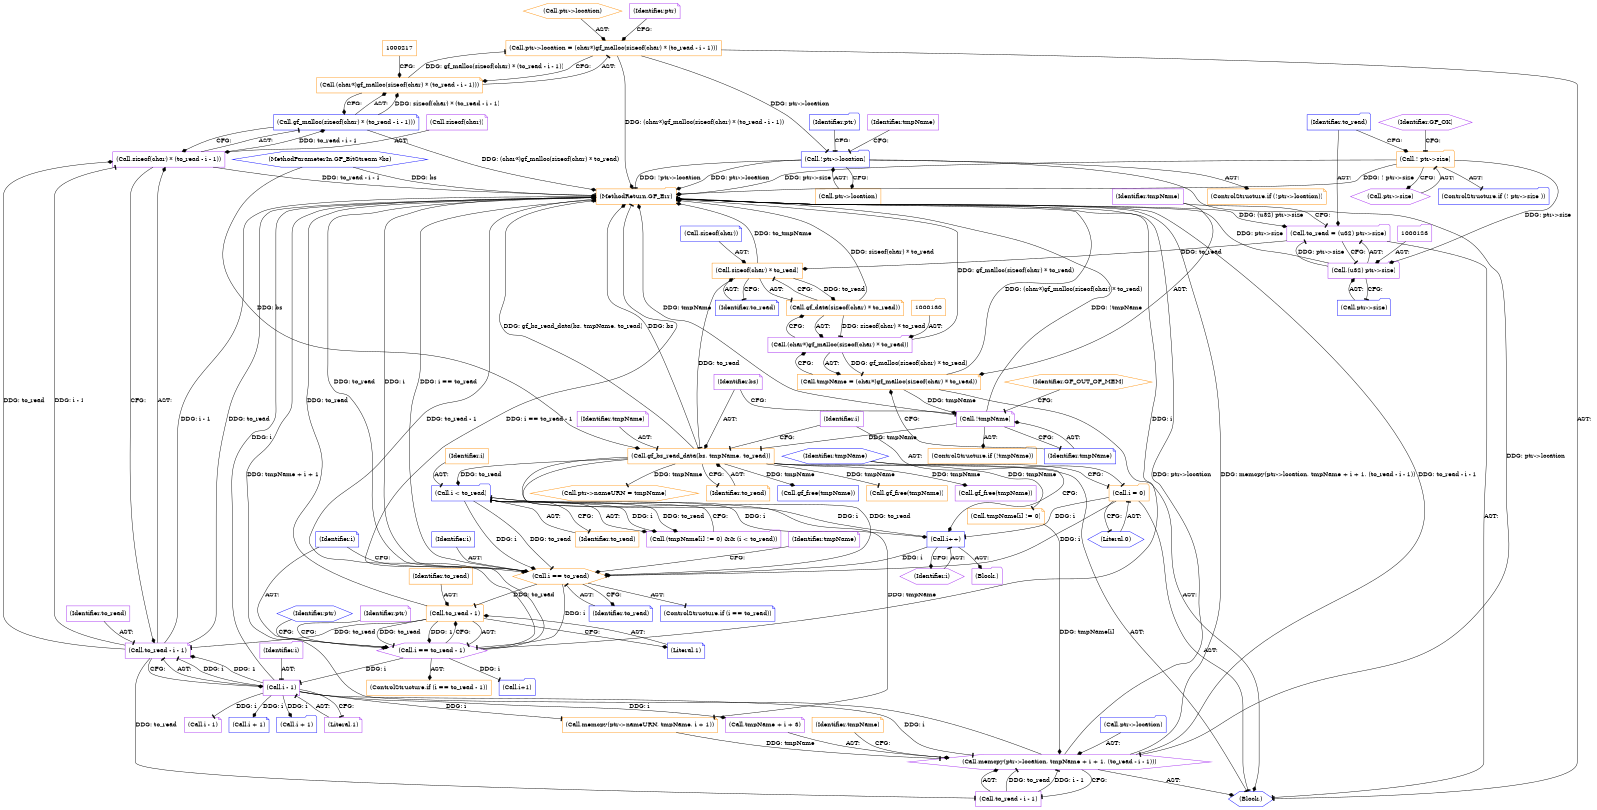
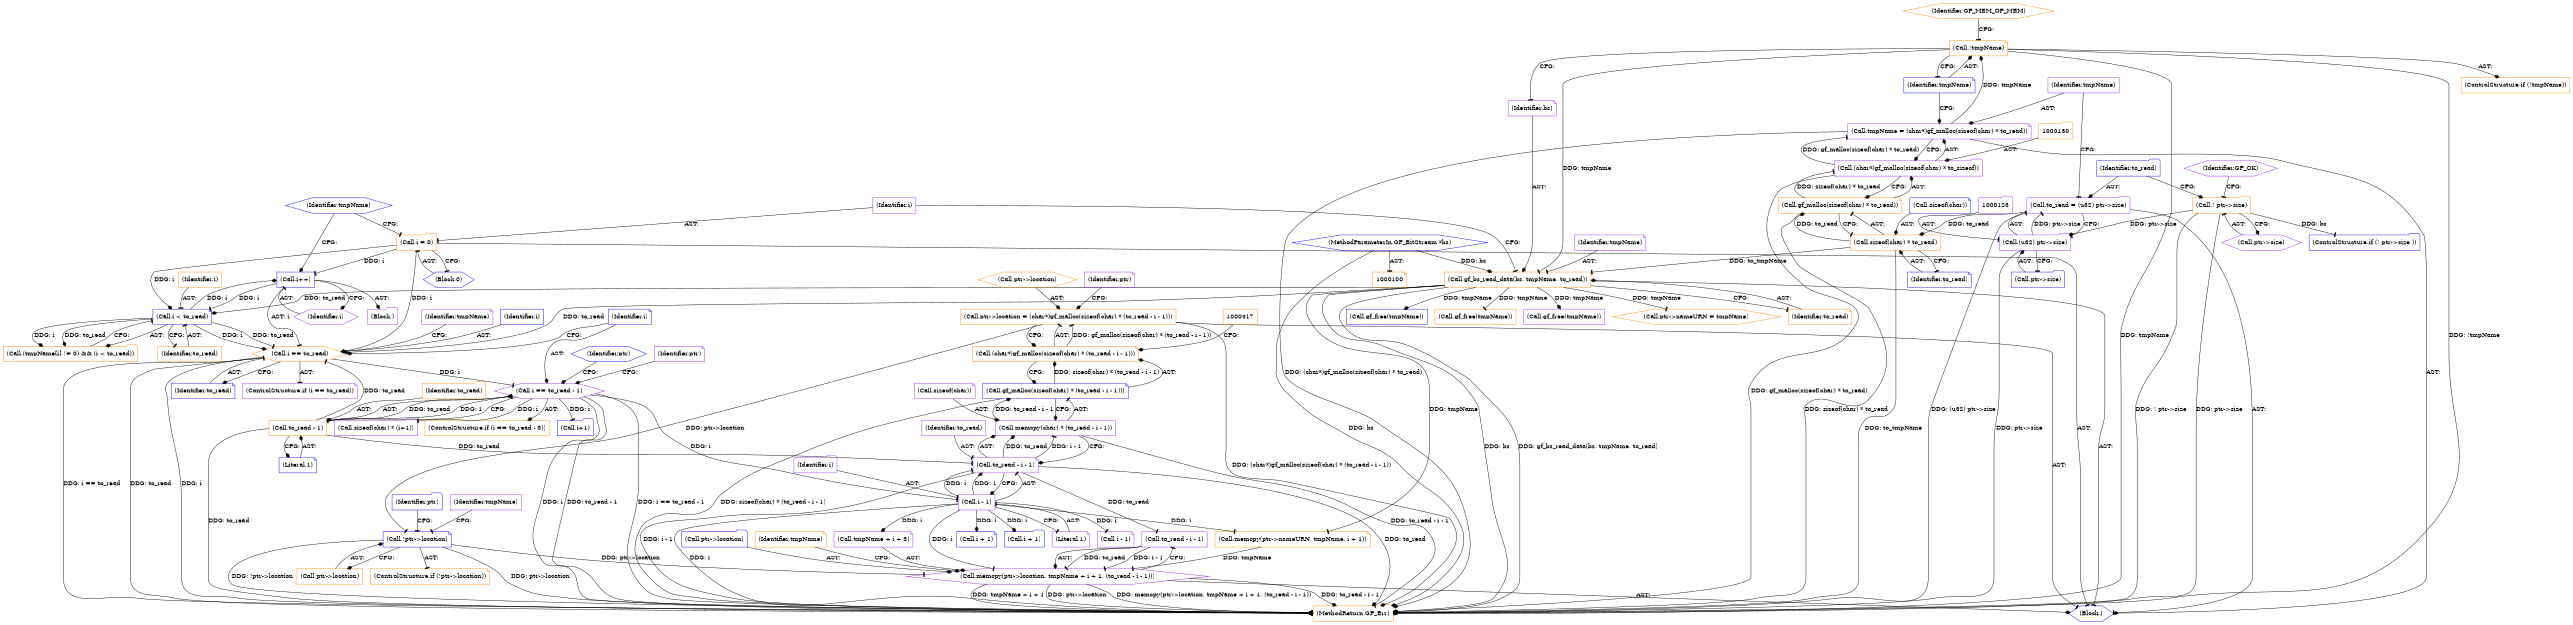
(400, 48) -> (1240, 317)
(169, 159) -> (1056, 428)
(550, 159) -> (773, 502)
(835, 159) -> (417, 539)
(1086, 165) -> (423, 557)
(1477, 178) -> (2314, 224)
(981, 205) -> (1868, 598)
(1393, 251) -> (1925, 229)
none -> (255, 260)
none -> (1390, 280)
(845, 308) -> (1840, 206)
(840, 345) -> (1908, 168)
(719, 363) -> (1758, 261)
(889, 382) -> (1939, 131)
(1078, 382) -> (1979, 11)
(843, 411) -> (1726, 51)
(985, 419) -> (1979, 48)
none -> (376, 428)
(982, 456) -> (2515, 85)
(461, 493) -> (182, 317)
(1006, 516) -> none
(714, 539) -> (71, 354)
(1116, 539) -> (449, 280)
(912, 558) -> (281, 317)
(506, 594) -> (362, 395)
(718, 614) -> (300, 391)
(452, 636) -> (463, 417)
(429, 688) -> (487, 428)
